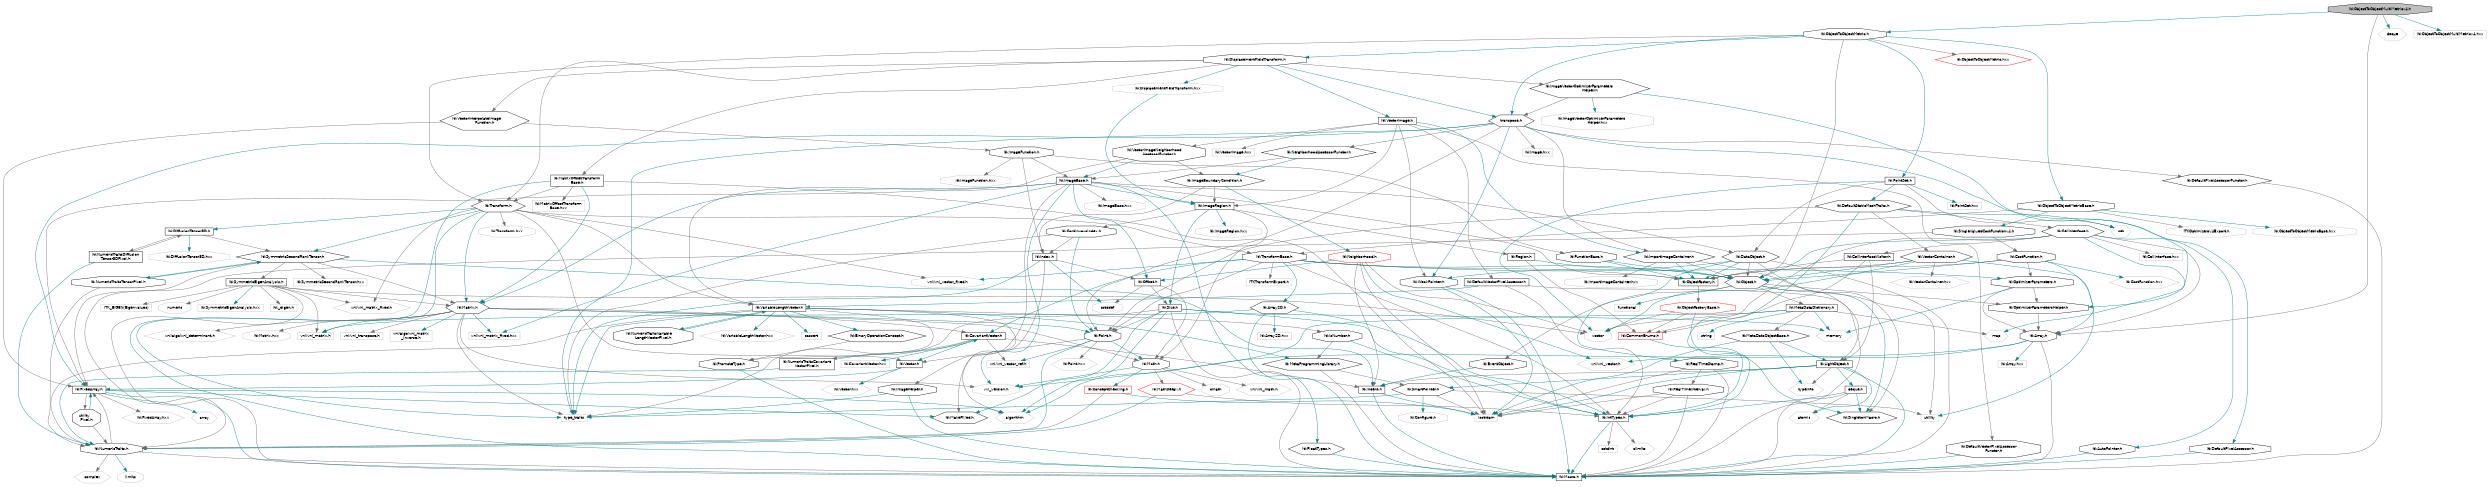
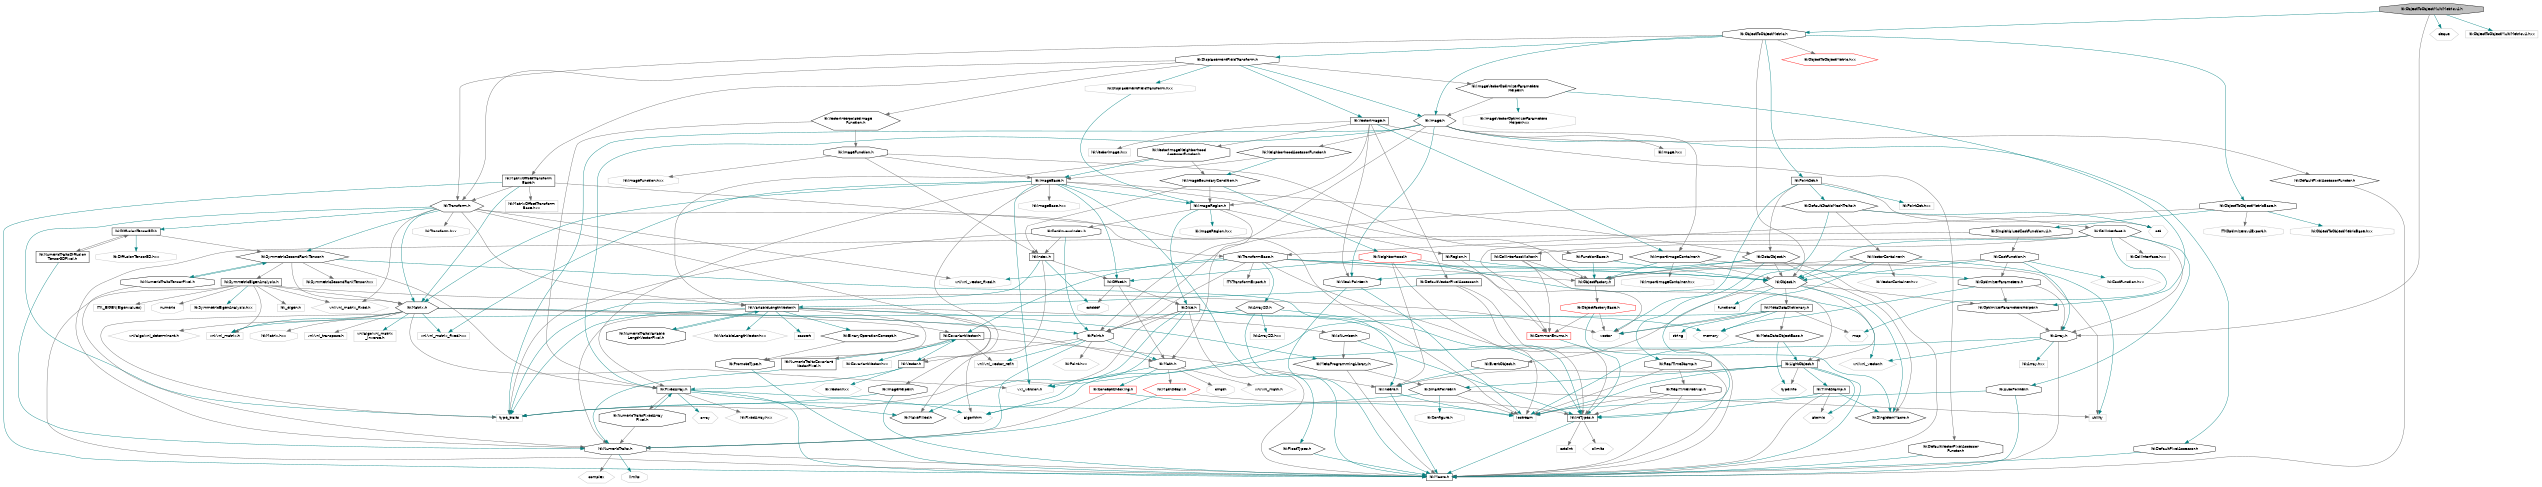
(1511, 121) -> (1435, 121)
(1856, 390) -> (1831, 390)
none -> (1763, 399)
(86, 418) -> (642, 418)
(107, 418) -> none
